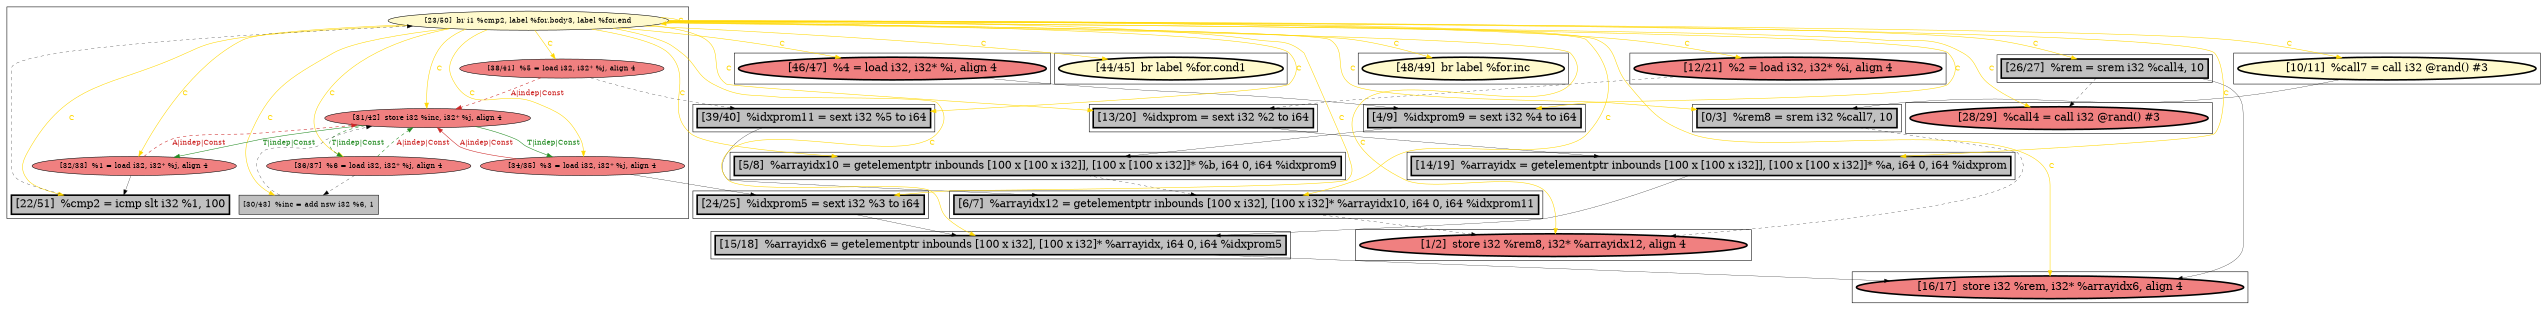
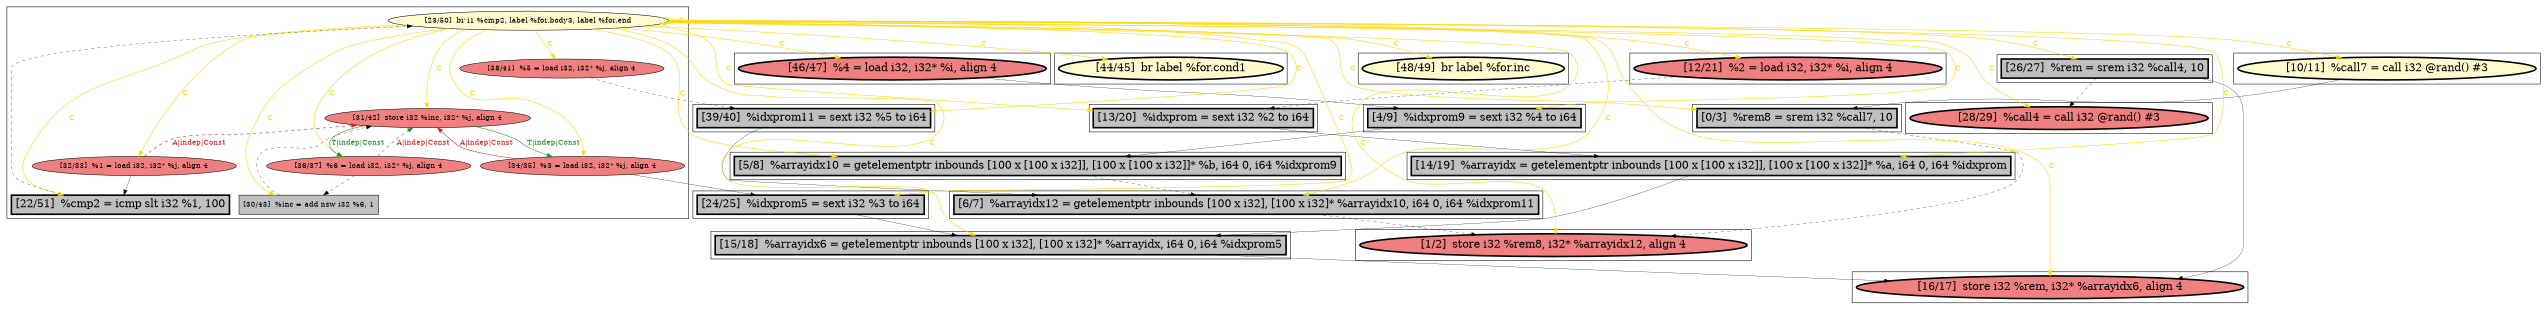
(501, 93) -> none
(270, 138) -> none
(330, 142) -> (330, 142)
